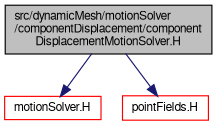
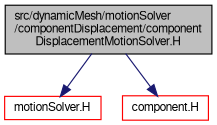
(165, 108) -> (165, 108)
